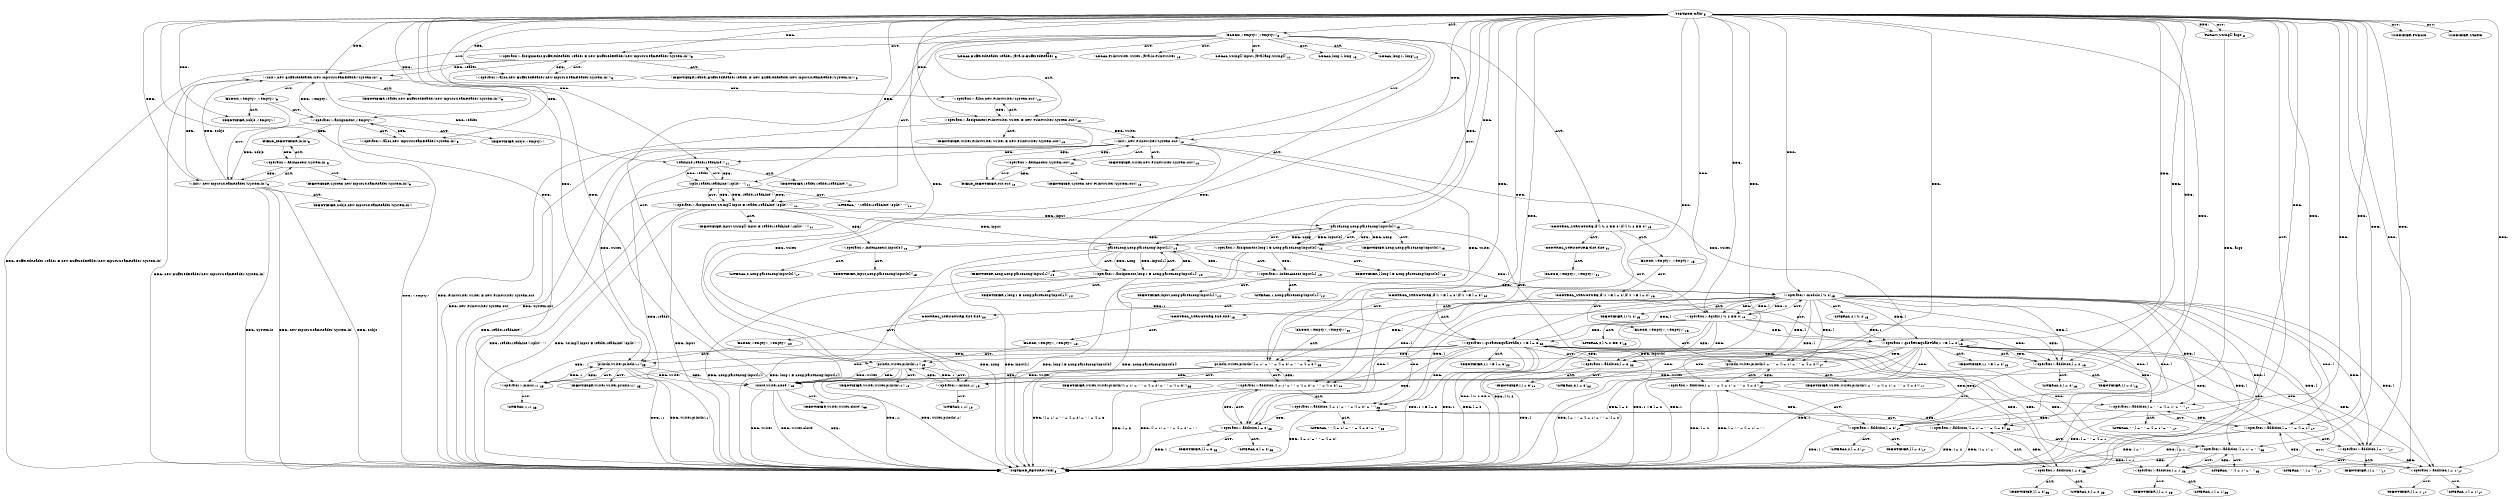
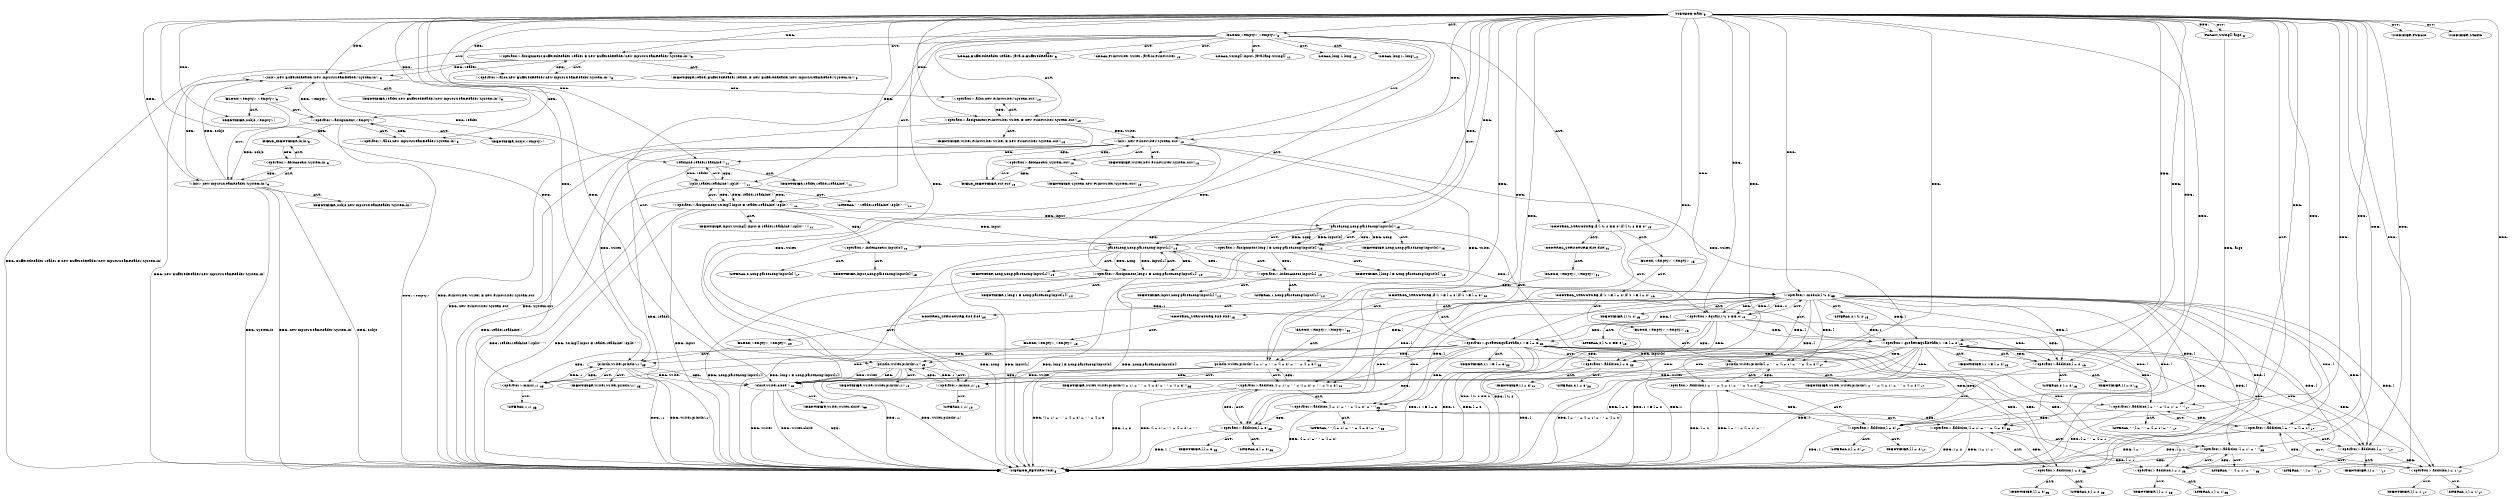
(359, 184) -> none
(1833, 295) -> (1833, 295)
(659, 317) -> (659, 317)
